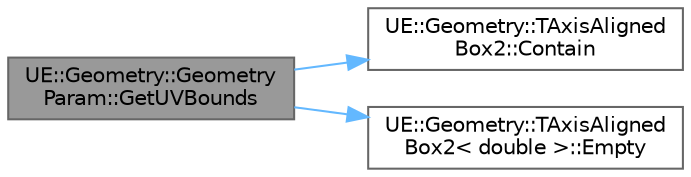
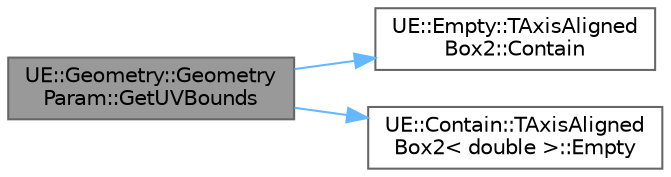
(526, 39) -> (515, 39)
(526, 138) -> (515, 138)
